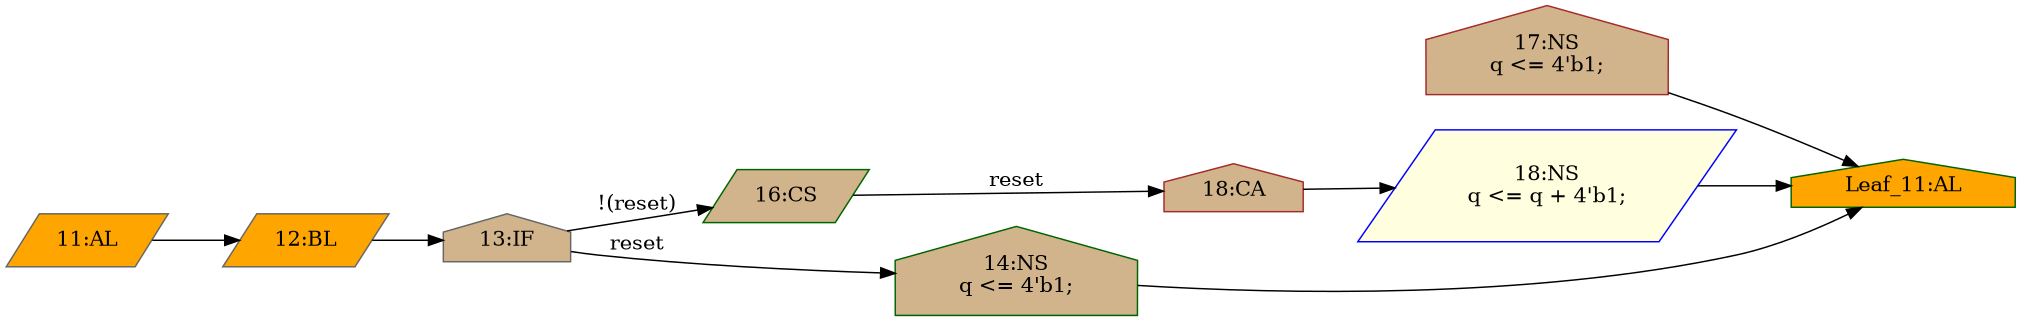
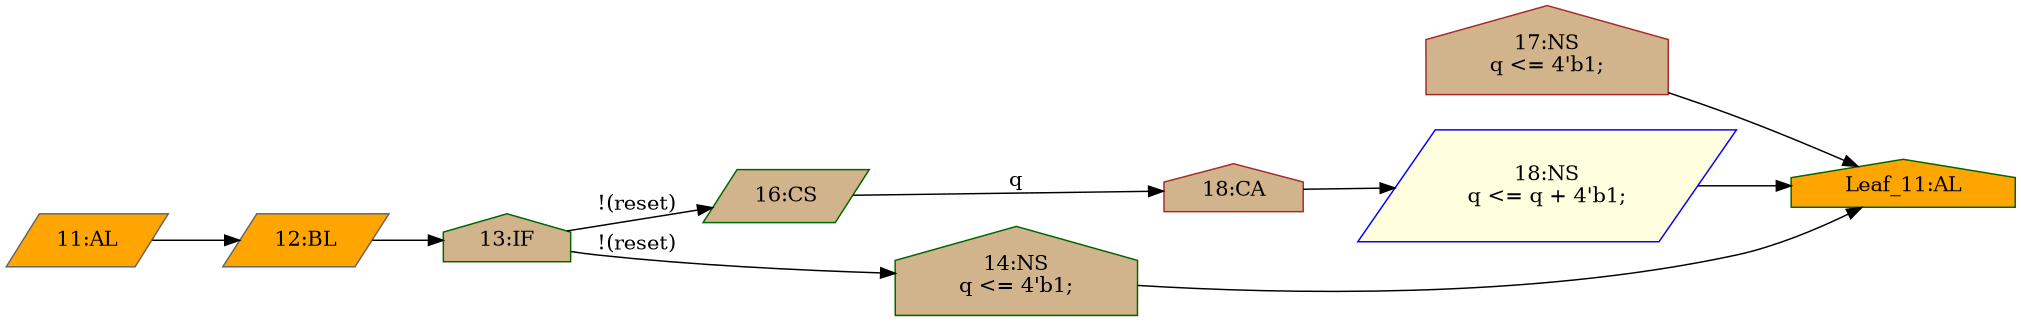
(1016, 181) -> (1016, 181)
(507, 240) -> (507, 240)
(637, 244) -> (637, 244)
